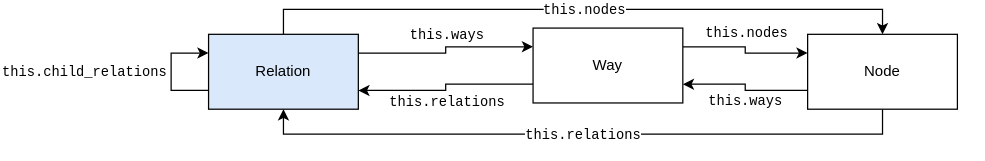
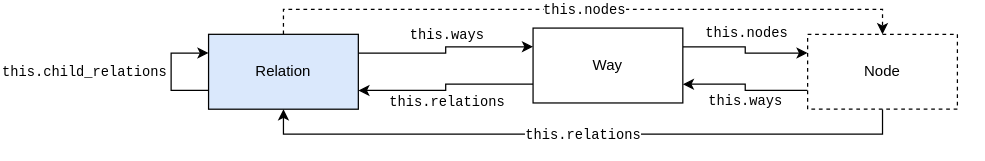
(402, 9) -> (402, 9)
(883, 72) -> (883, 72)
